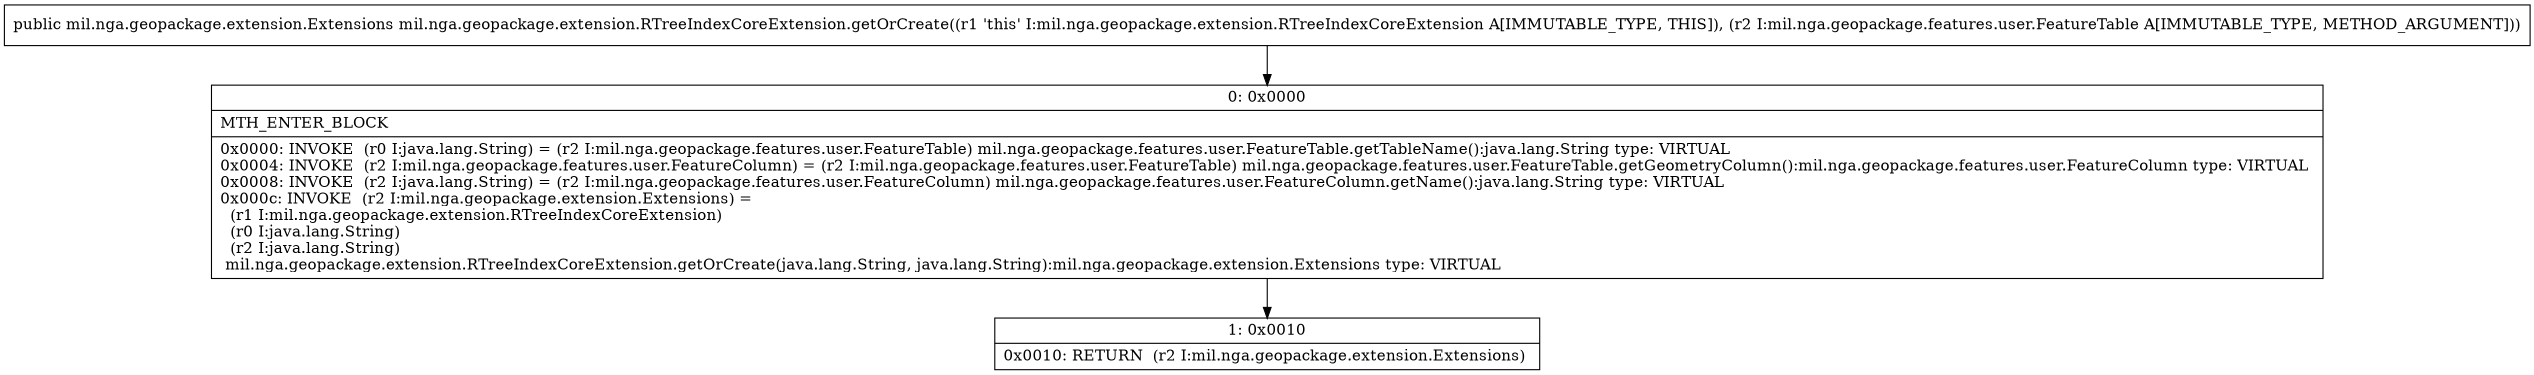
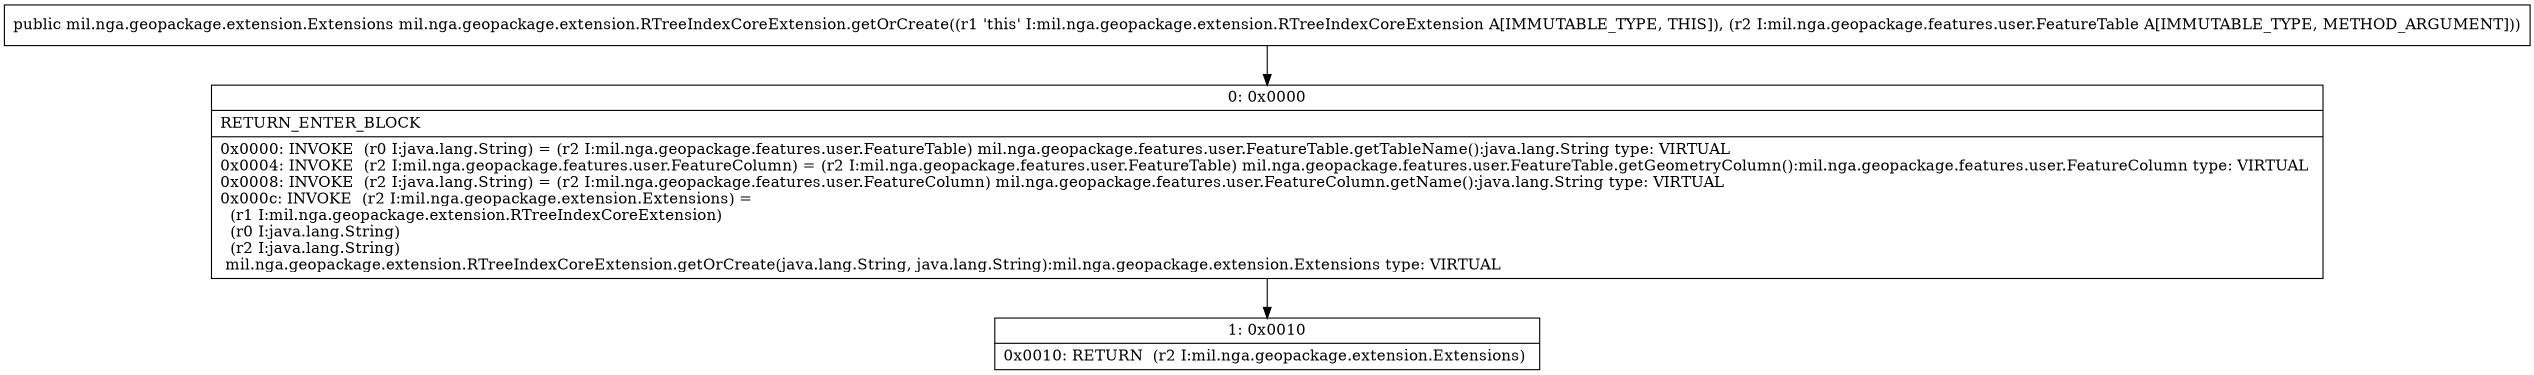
(305, 123) -> (321, 123)
